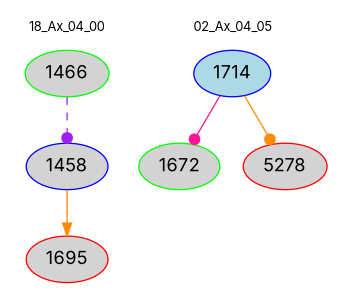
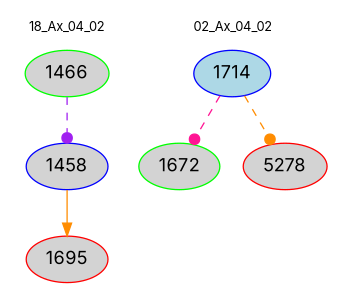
(67, 28) -> (67, 28)
(233, 28) -> (233, 28)
(209, 115) -> (209, 115)
(256, 115) -> (256, 115)
